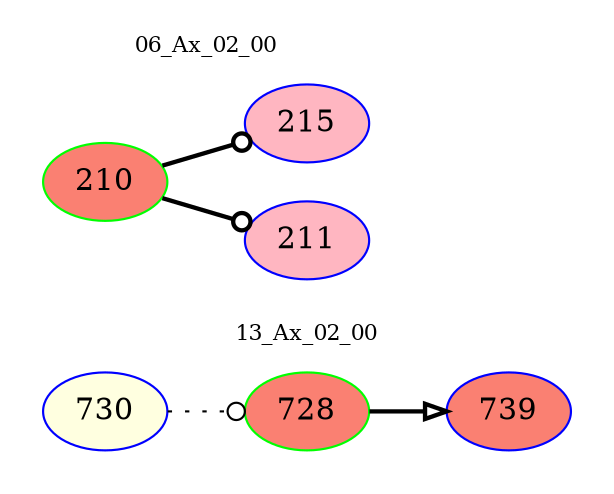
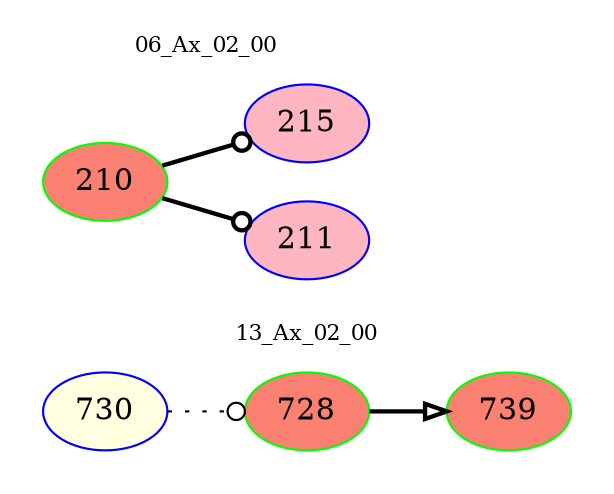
(509, 411) -> (509, 411)
